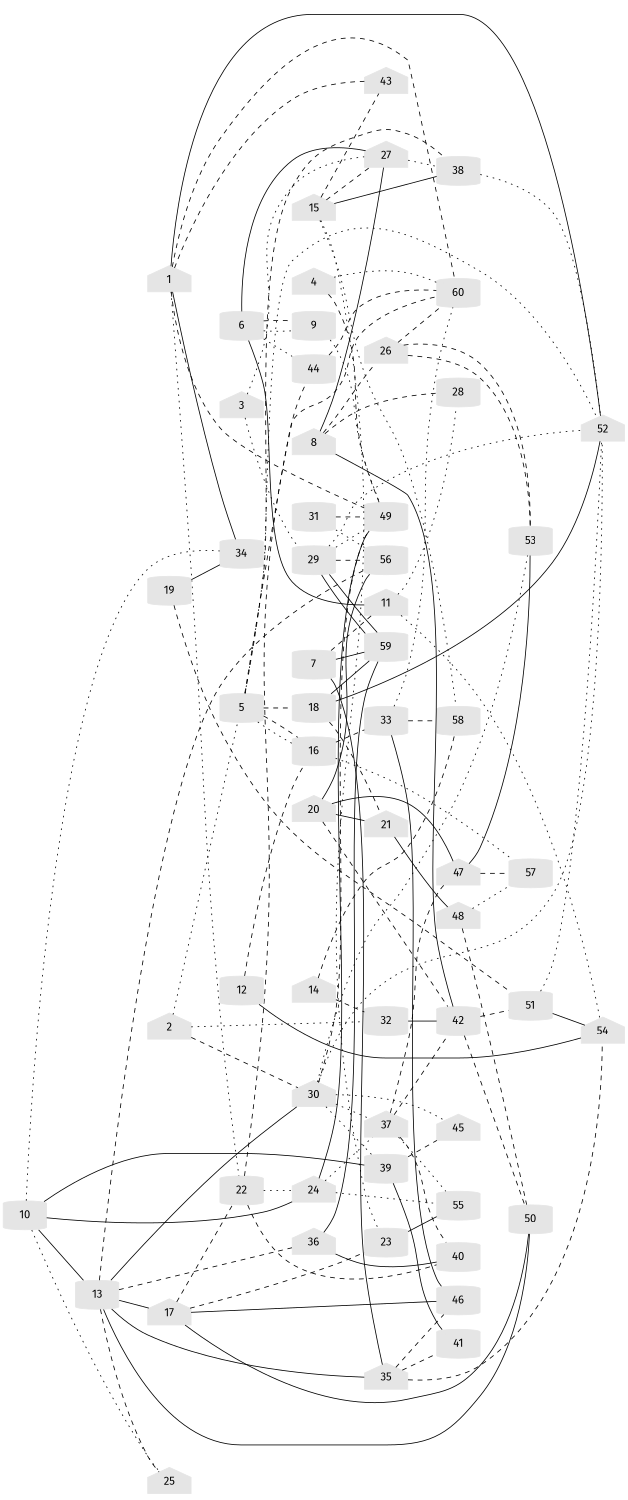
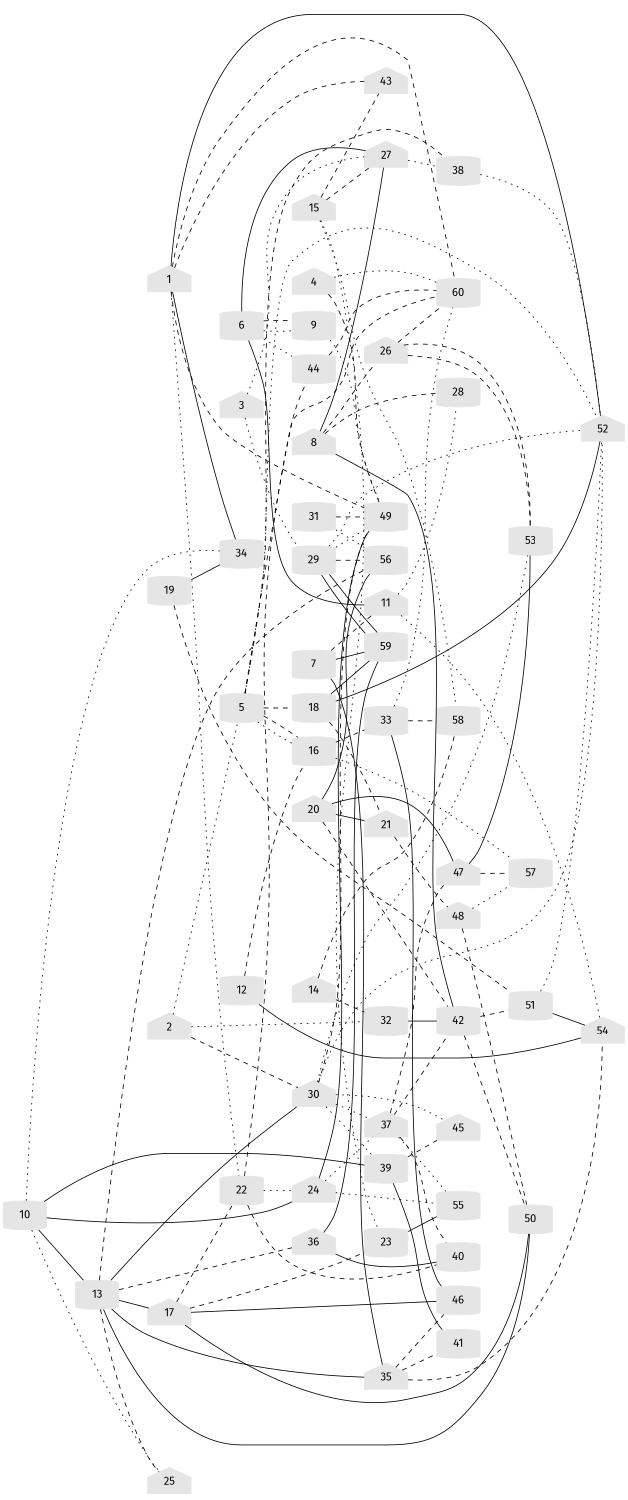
(385, 190) -> none
(420, 873) -> (420, 873)
